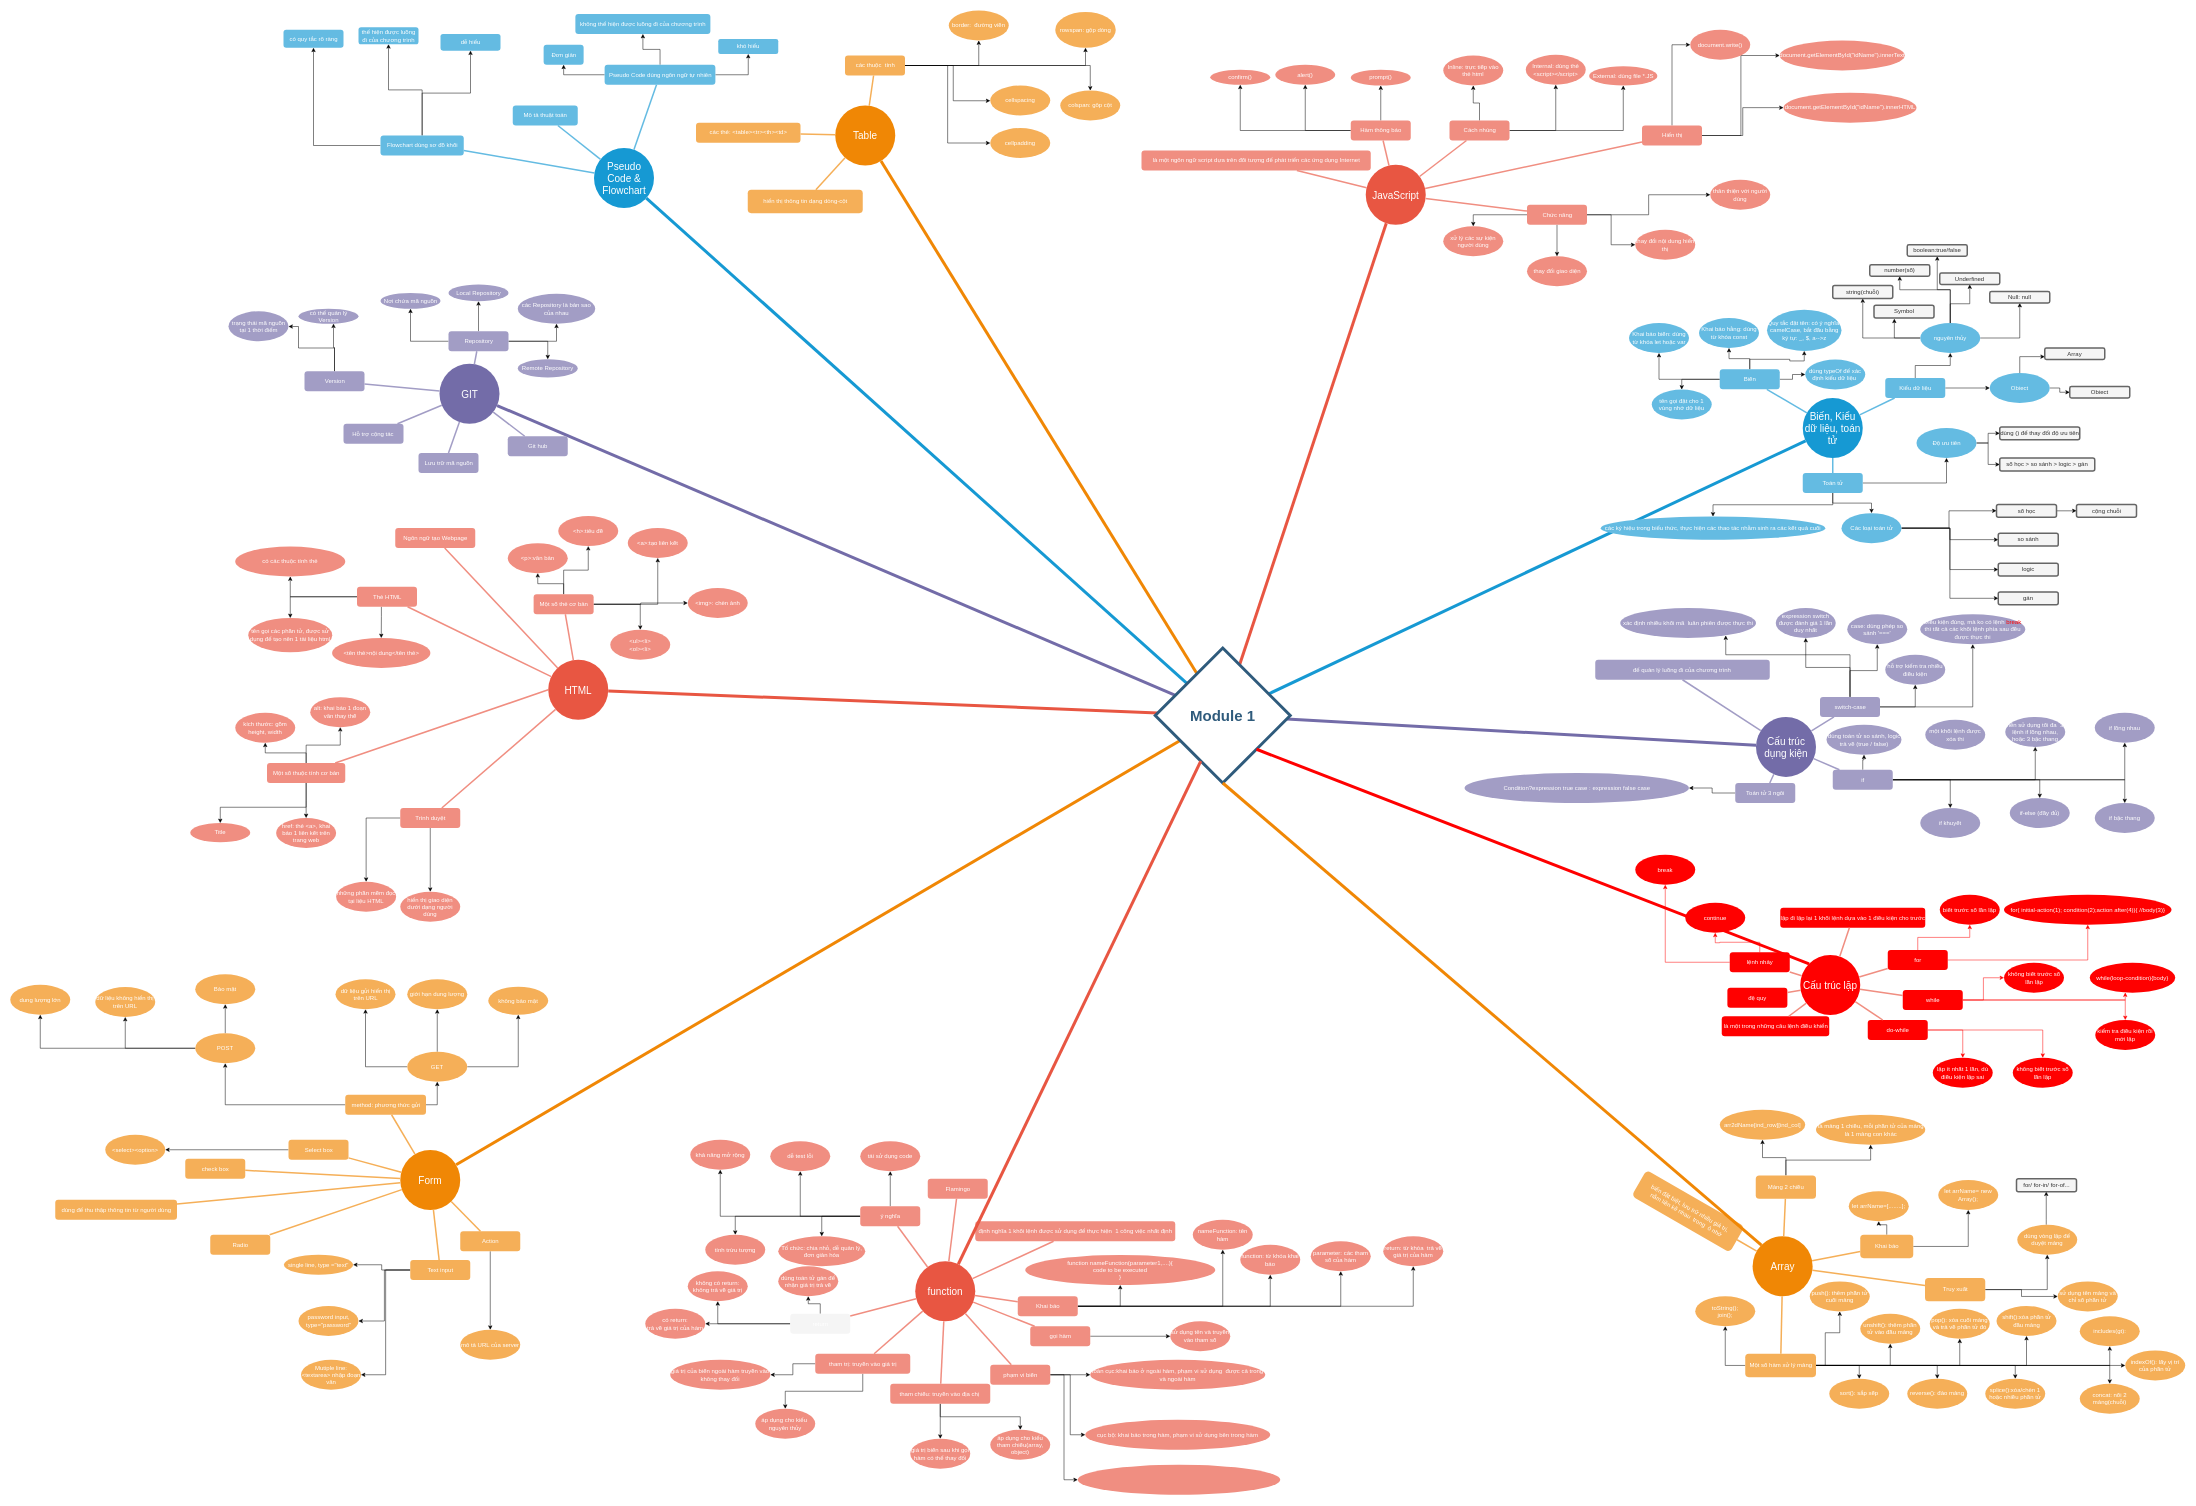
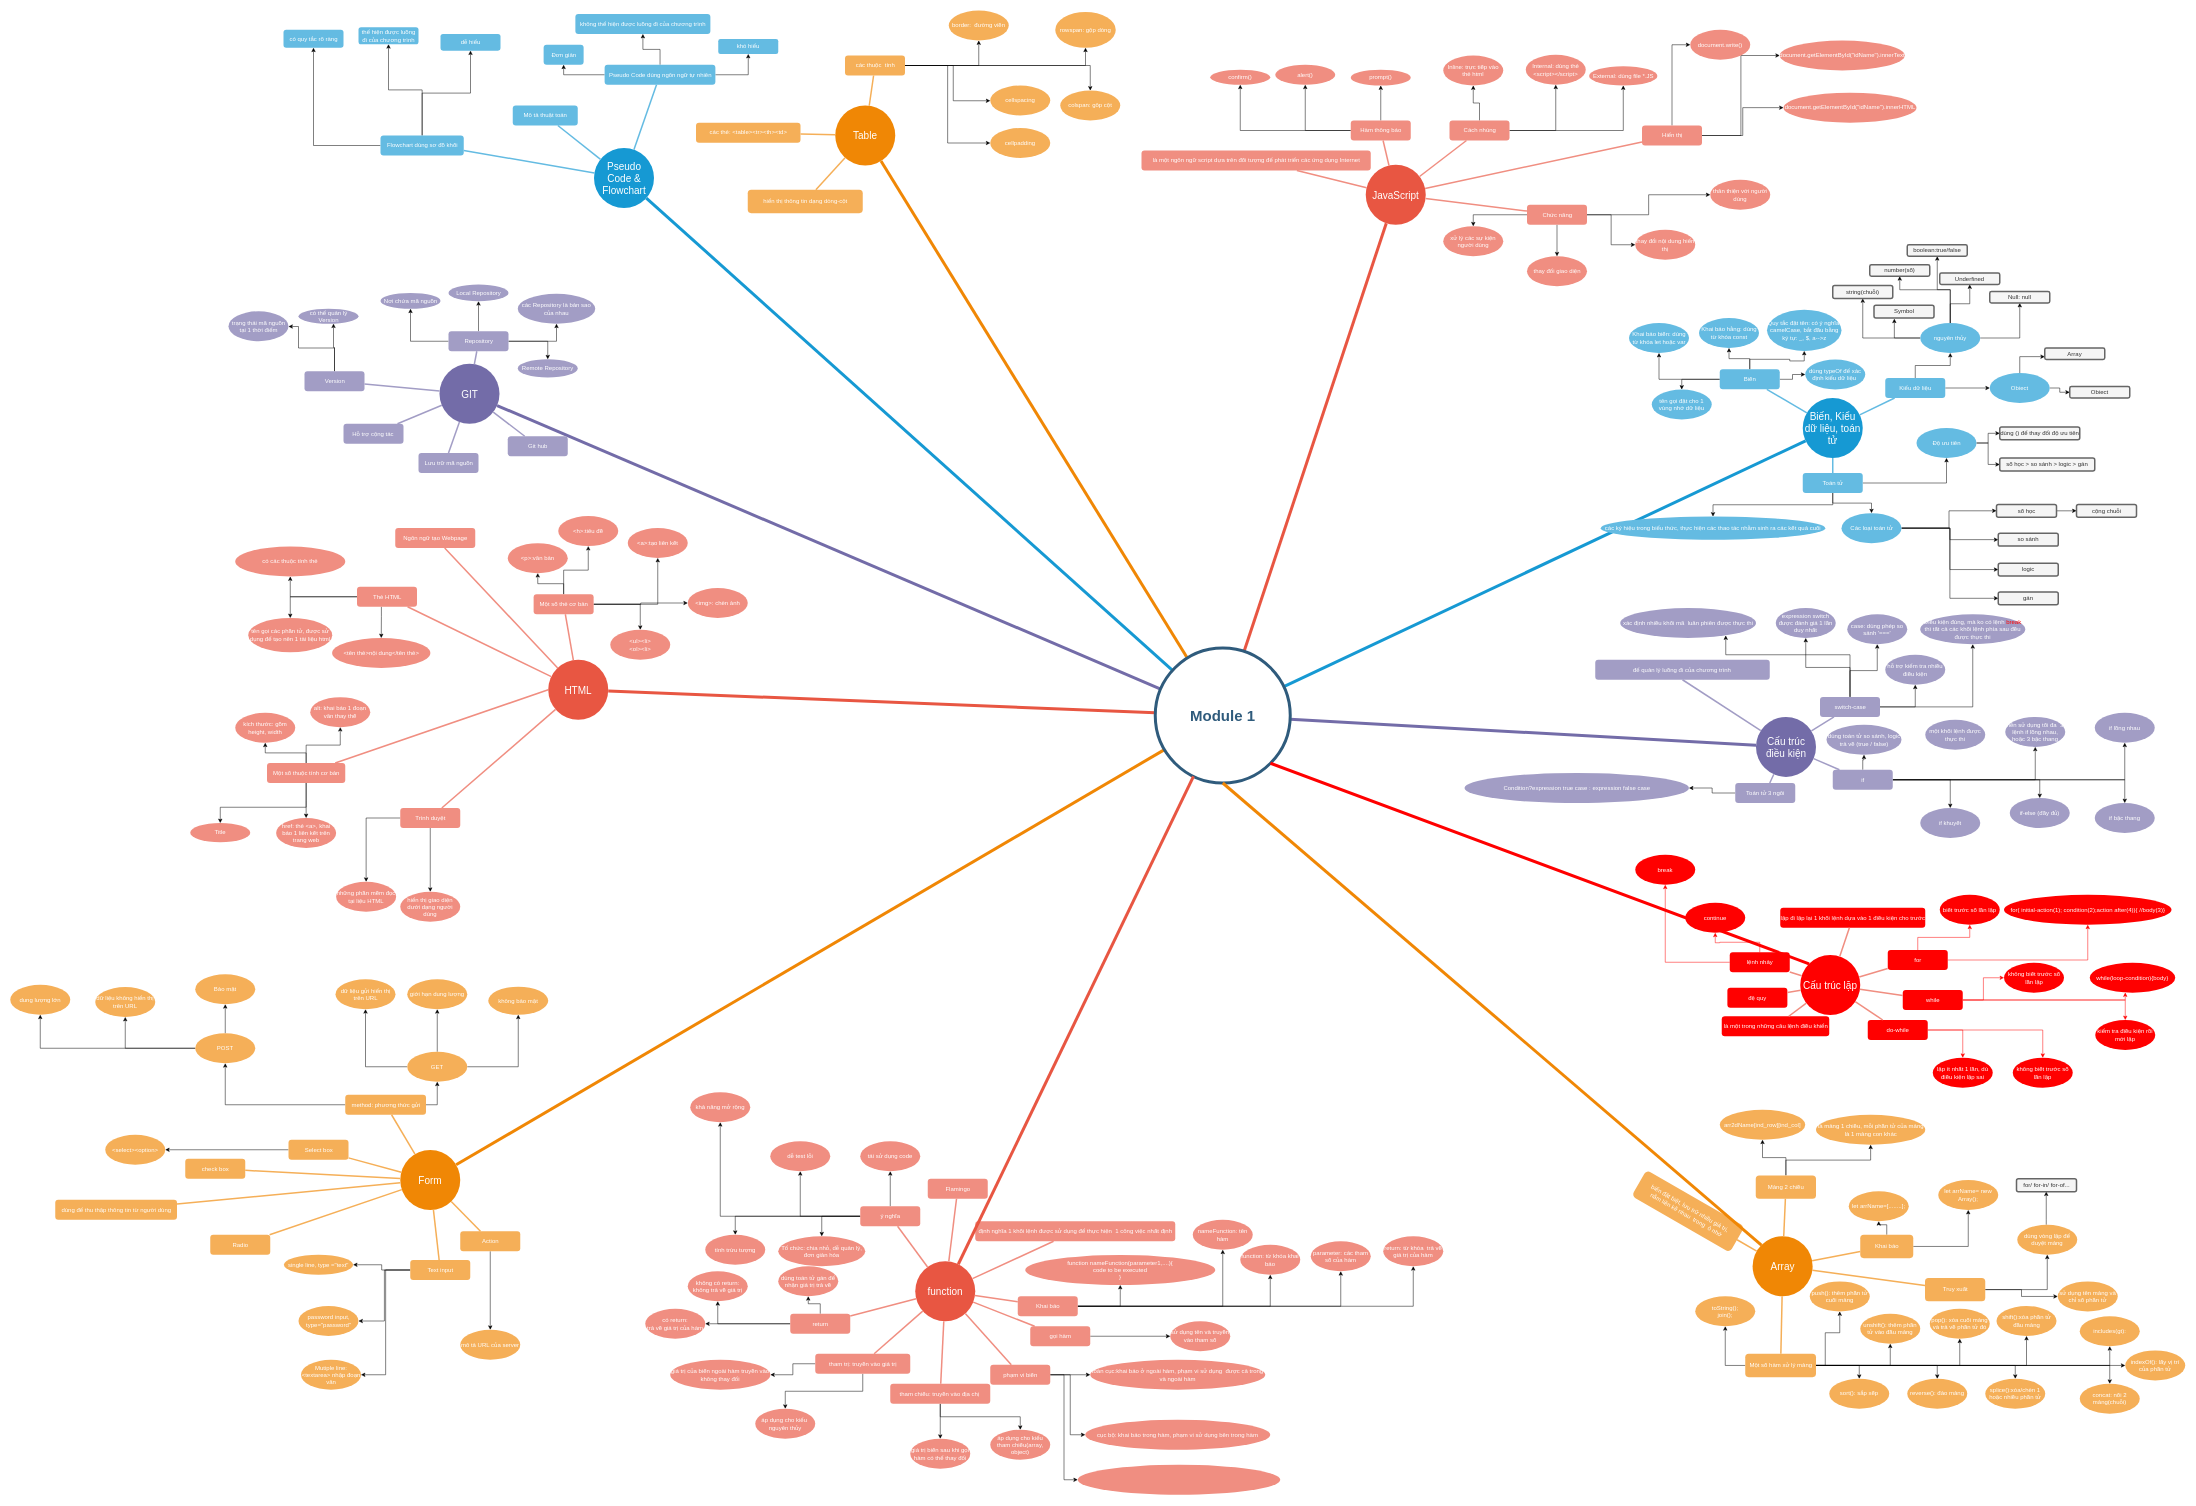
(1223, 715) -> (1223, 715)
(1955, 735) -> (1955, 735)
(1786, 747) -> (1786, 747)
(720, 1155) -> (720, 1107)
(820, 1324) -> (820, 1324)
